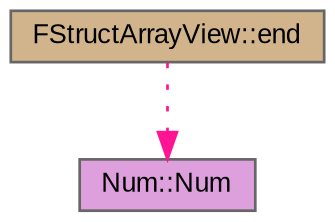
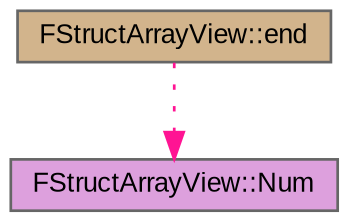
(167, 185) -> (174, 185)
